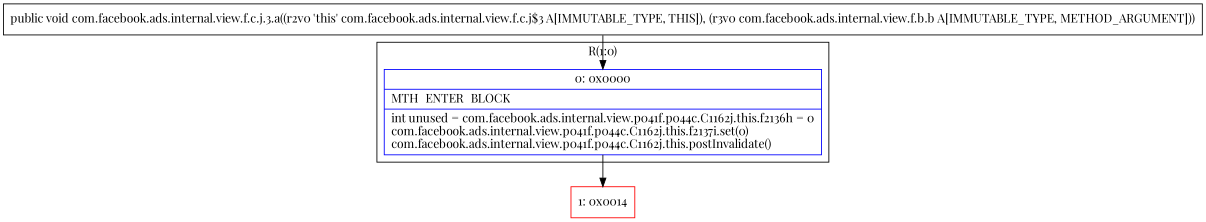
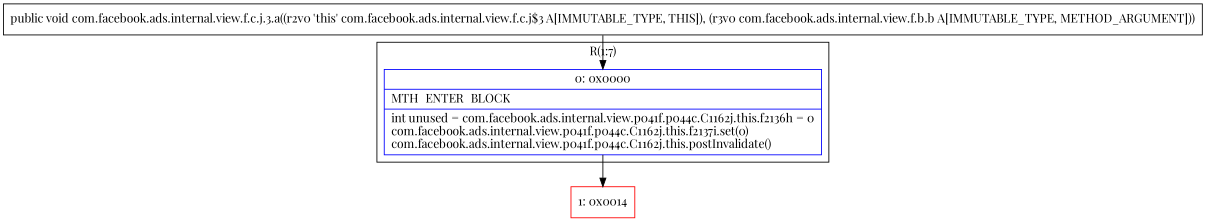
(603, 52) -> (603, 52)
